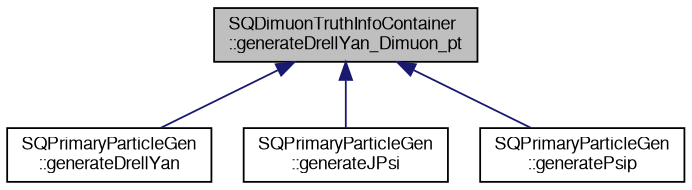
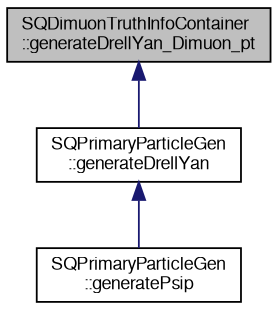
(472, 99) -> (139, 224)
(346, 155) -> none
